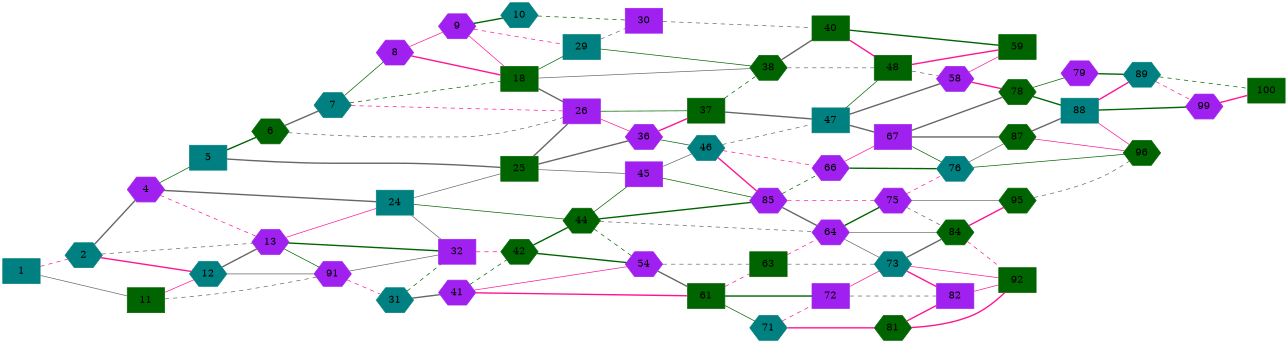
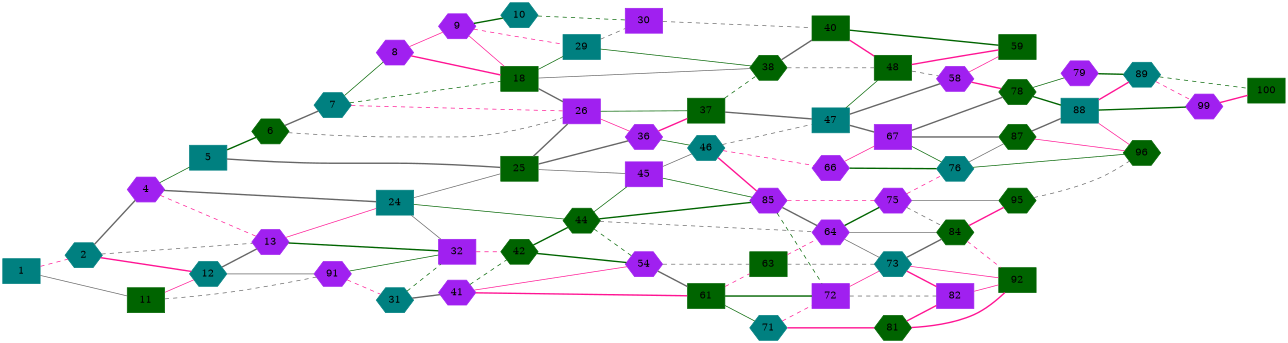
(800, 184) -> (797, 245)
(302, 258) -> none
(394, 263) -> (394, 263)
